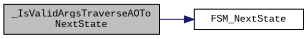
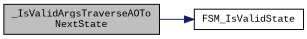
(249, 19) -> (249, 19)
